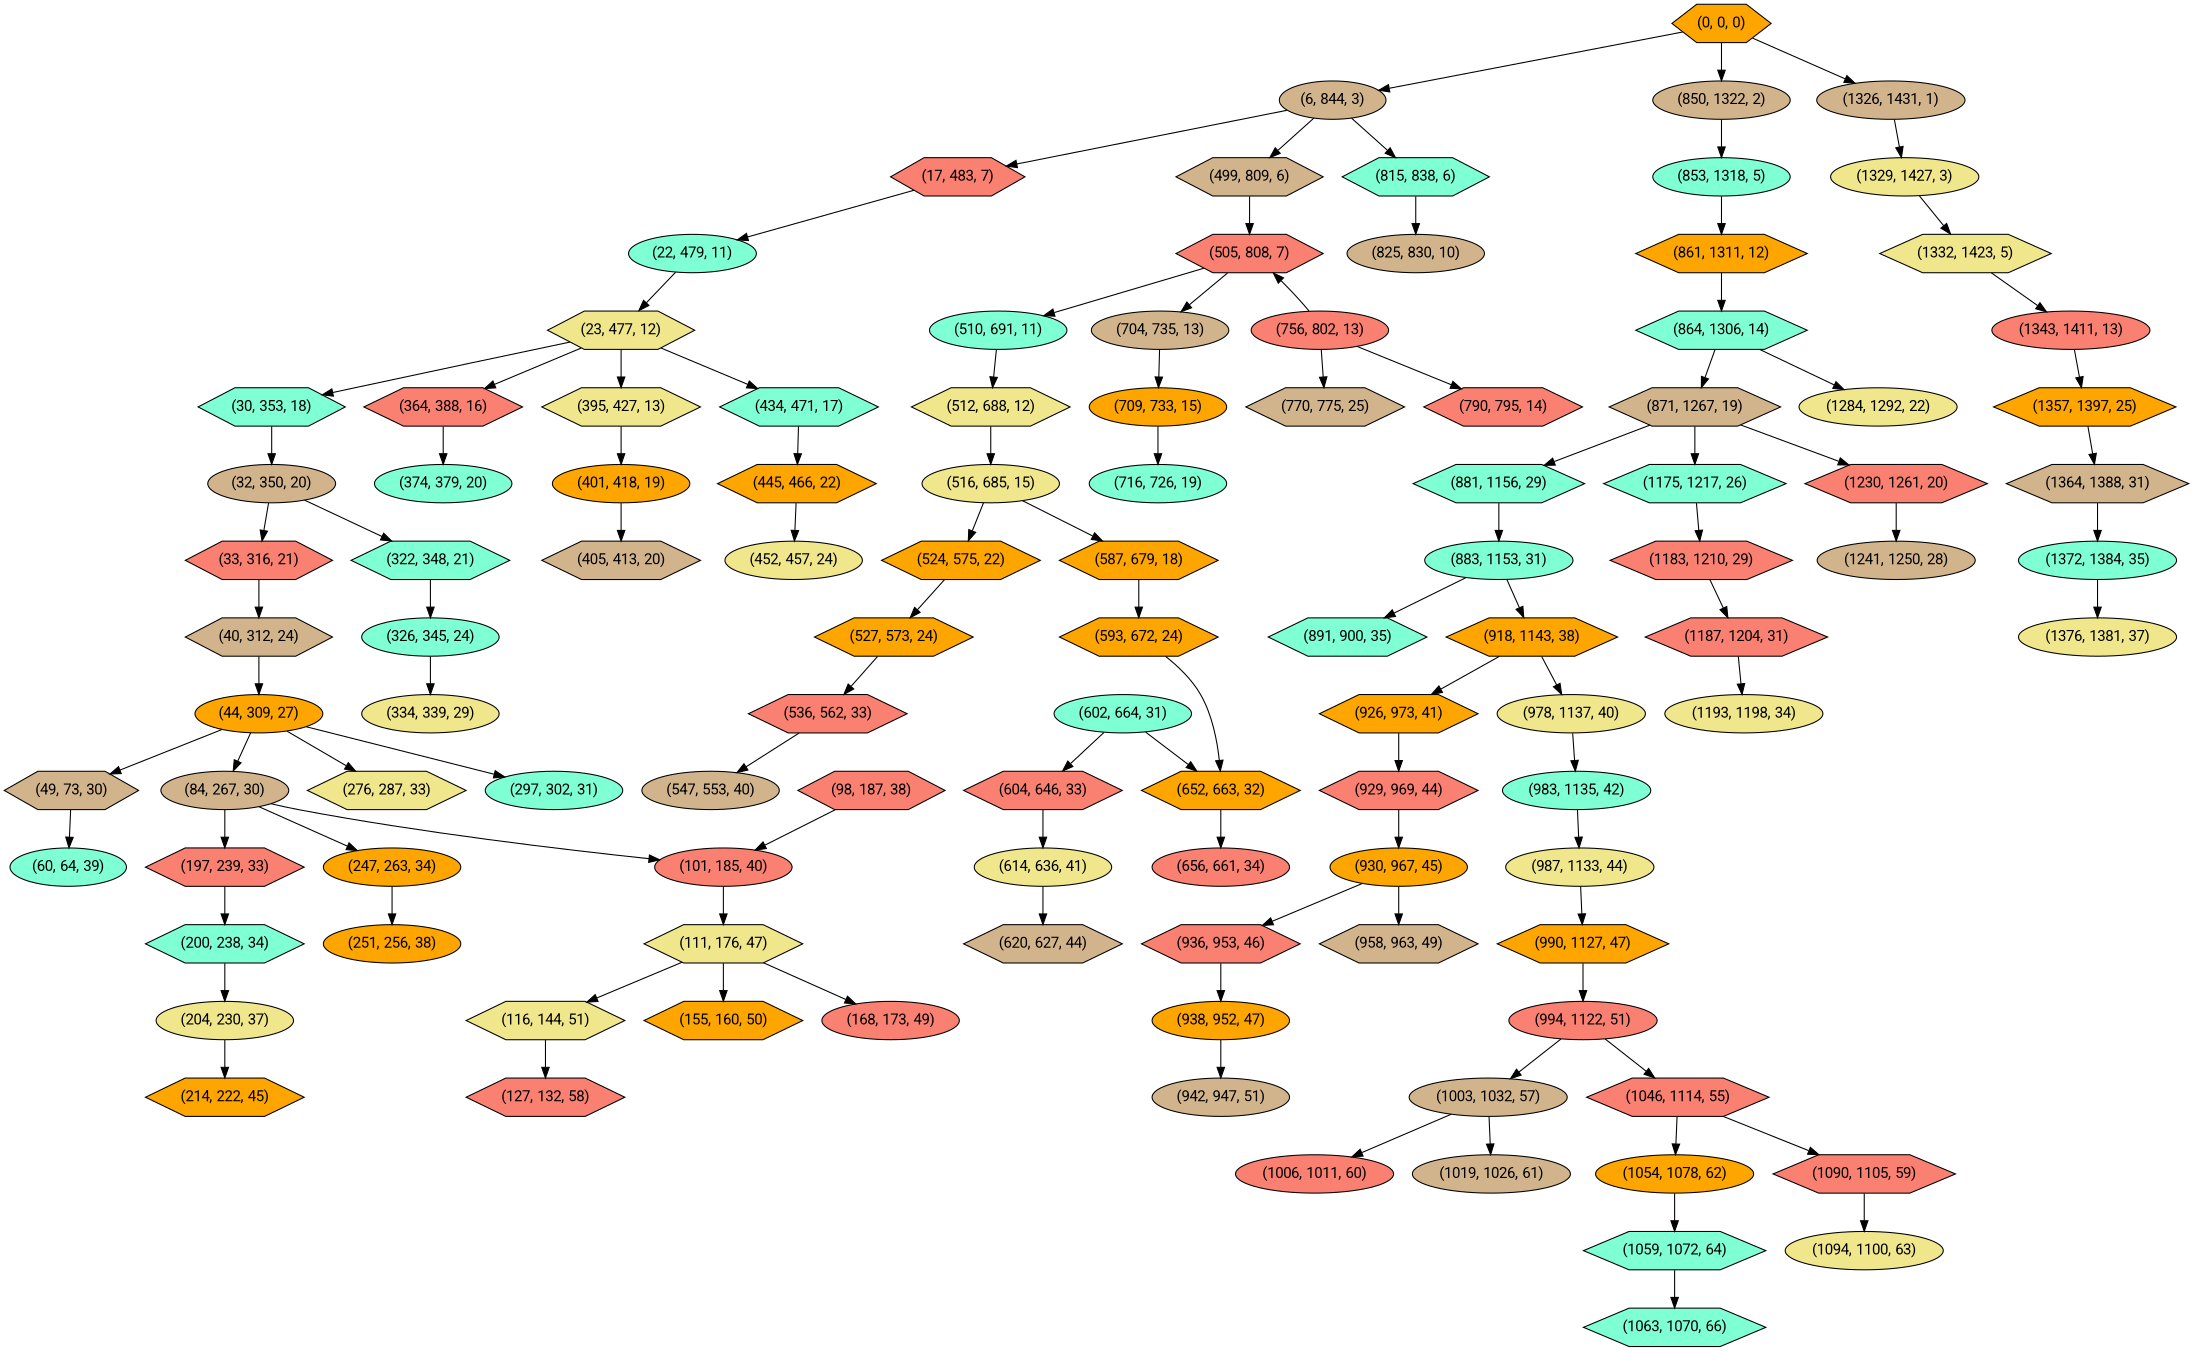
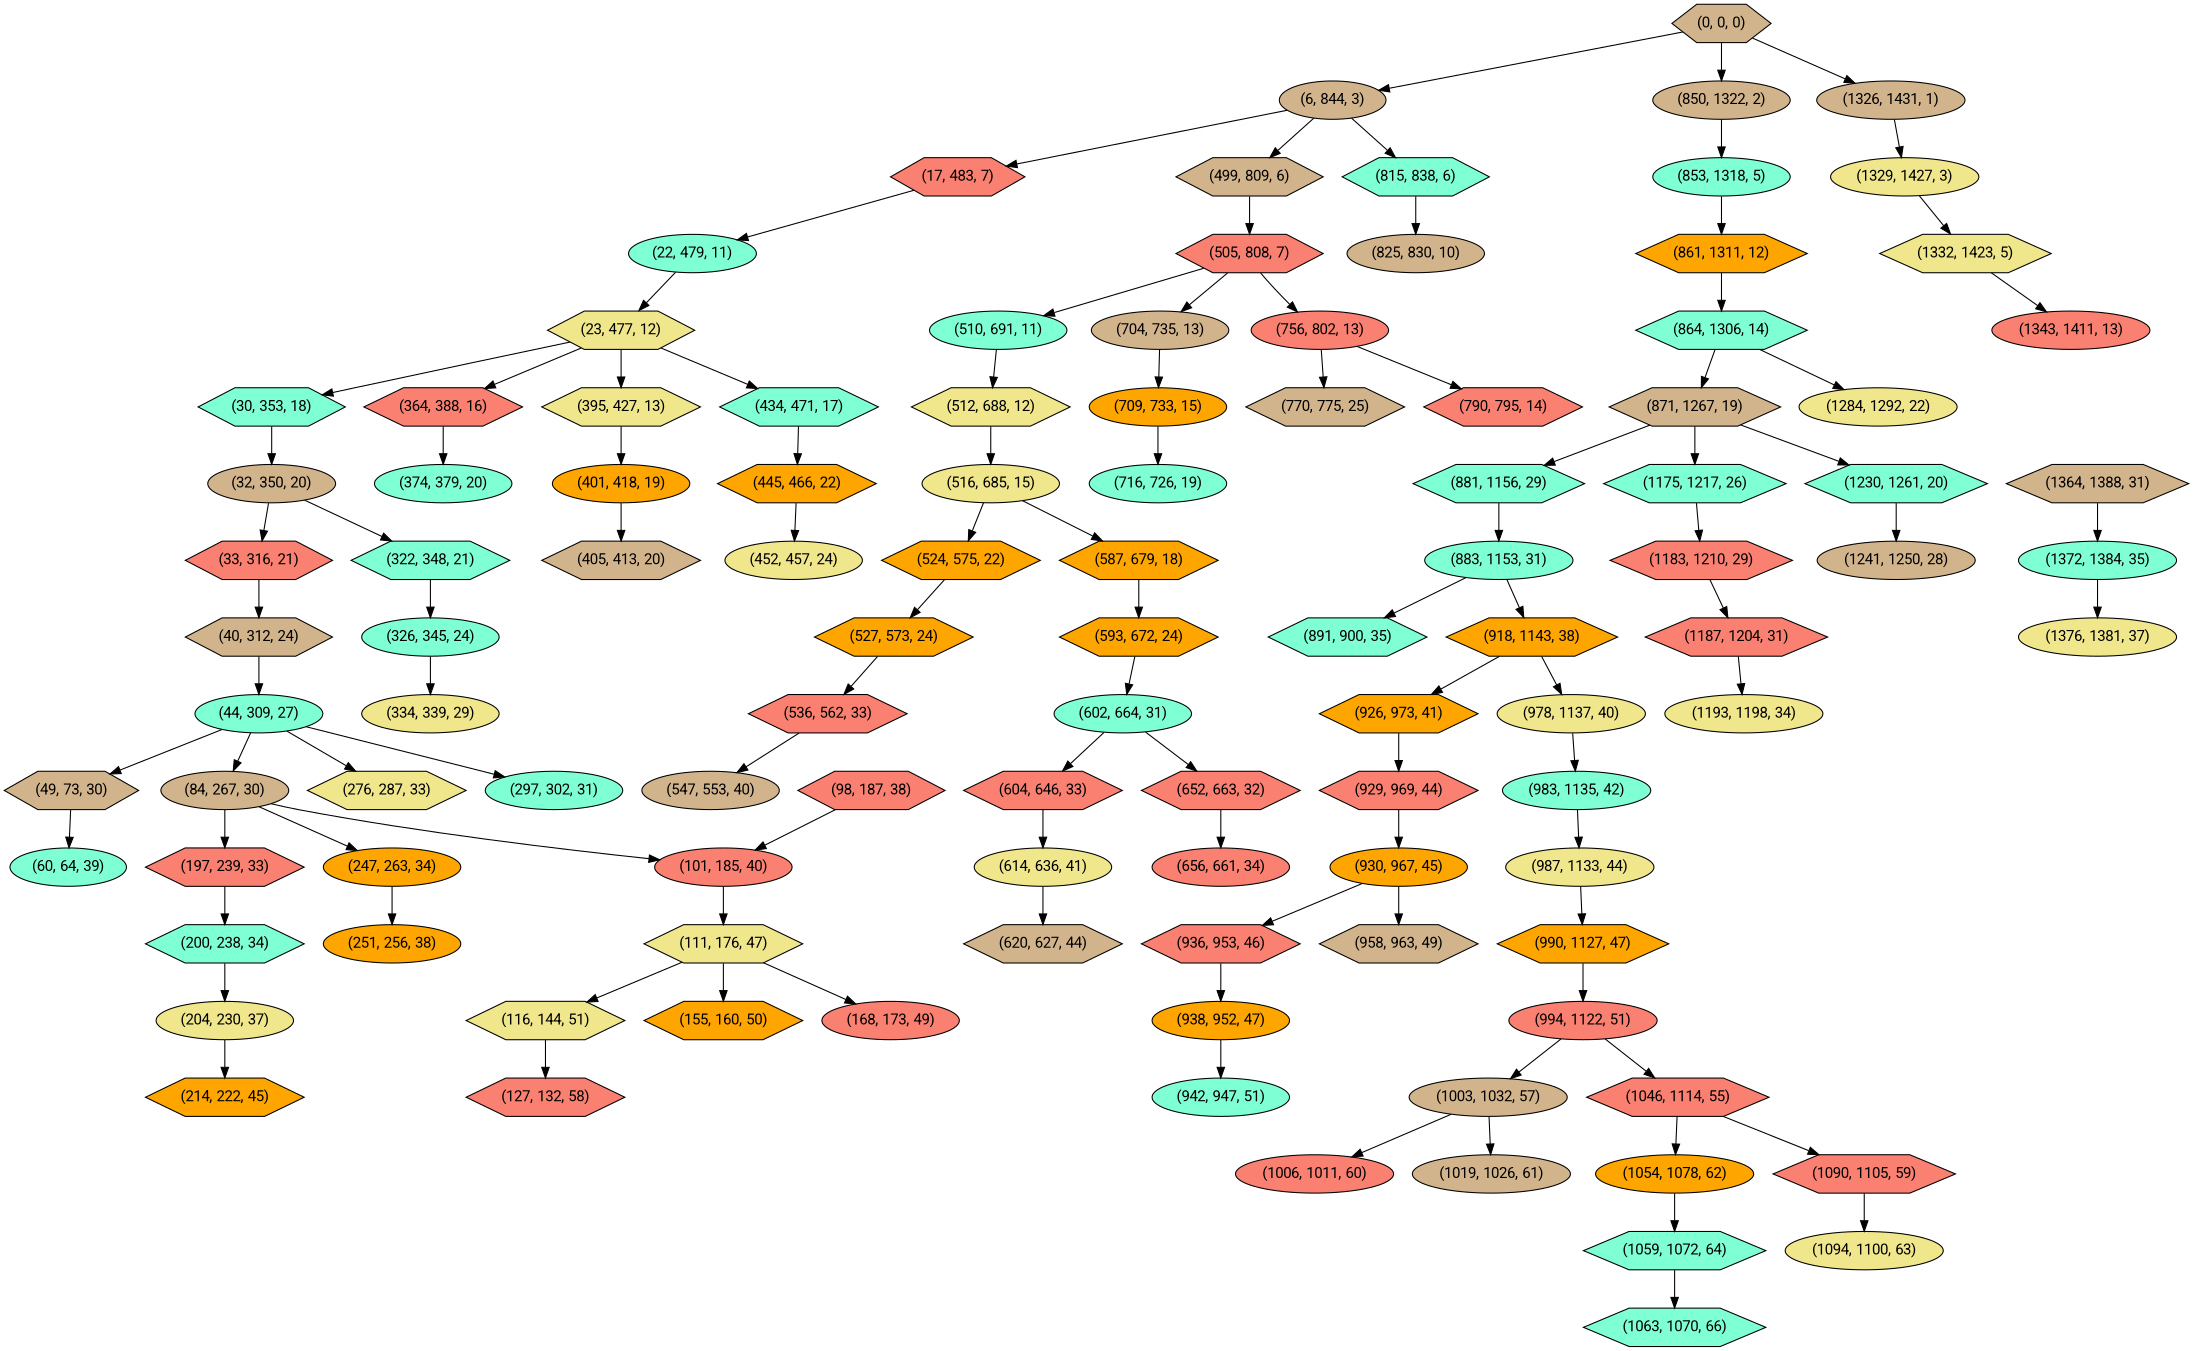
(1721, 23) -> (1721, 23)
(1295, 296) -> (1275, 289)
(2085, 407) -> none
(1896, 484) -> (1896, 484)
(1204, 702) -> (1132, 670)
(259, 714) -> (259, 714)
(1221, 790) -> (1221, 790)
(1221, 1097) -> (1221, 1097)
